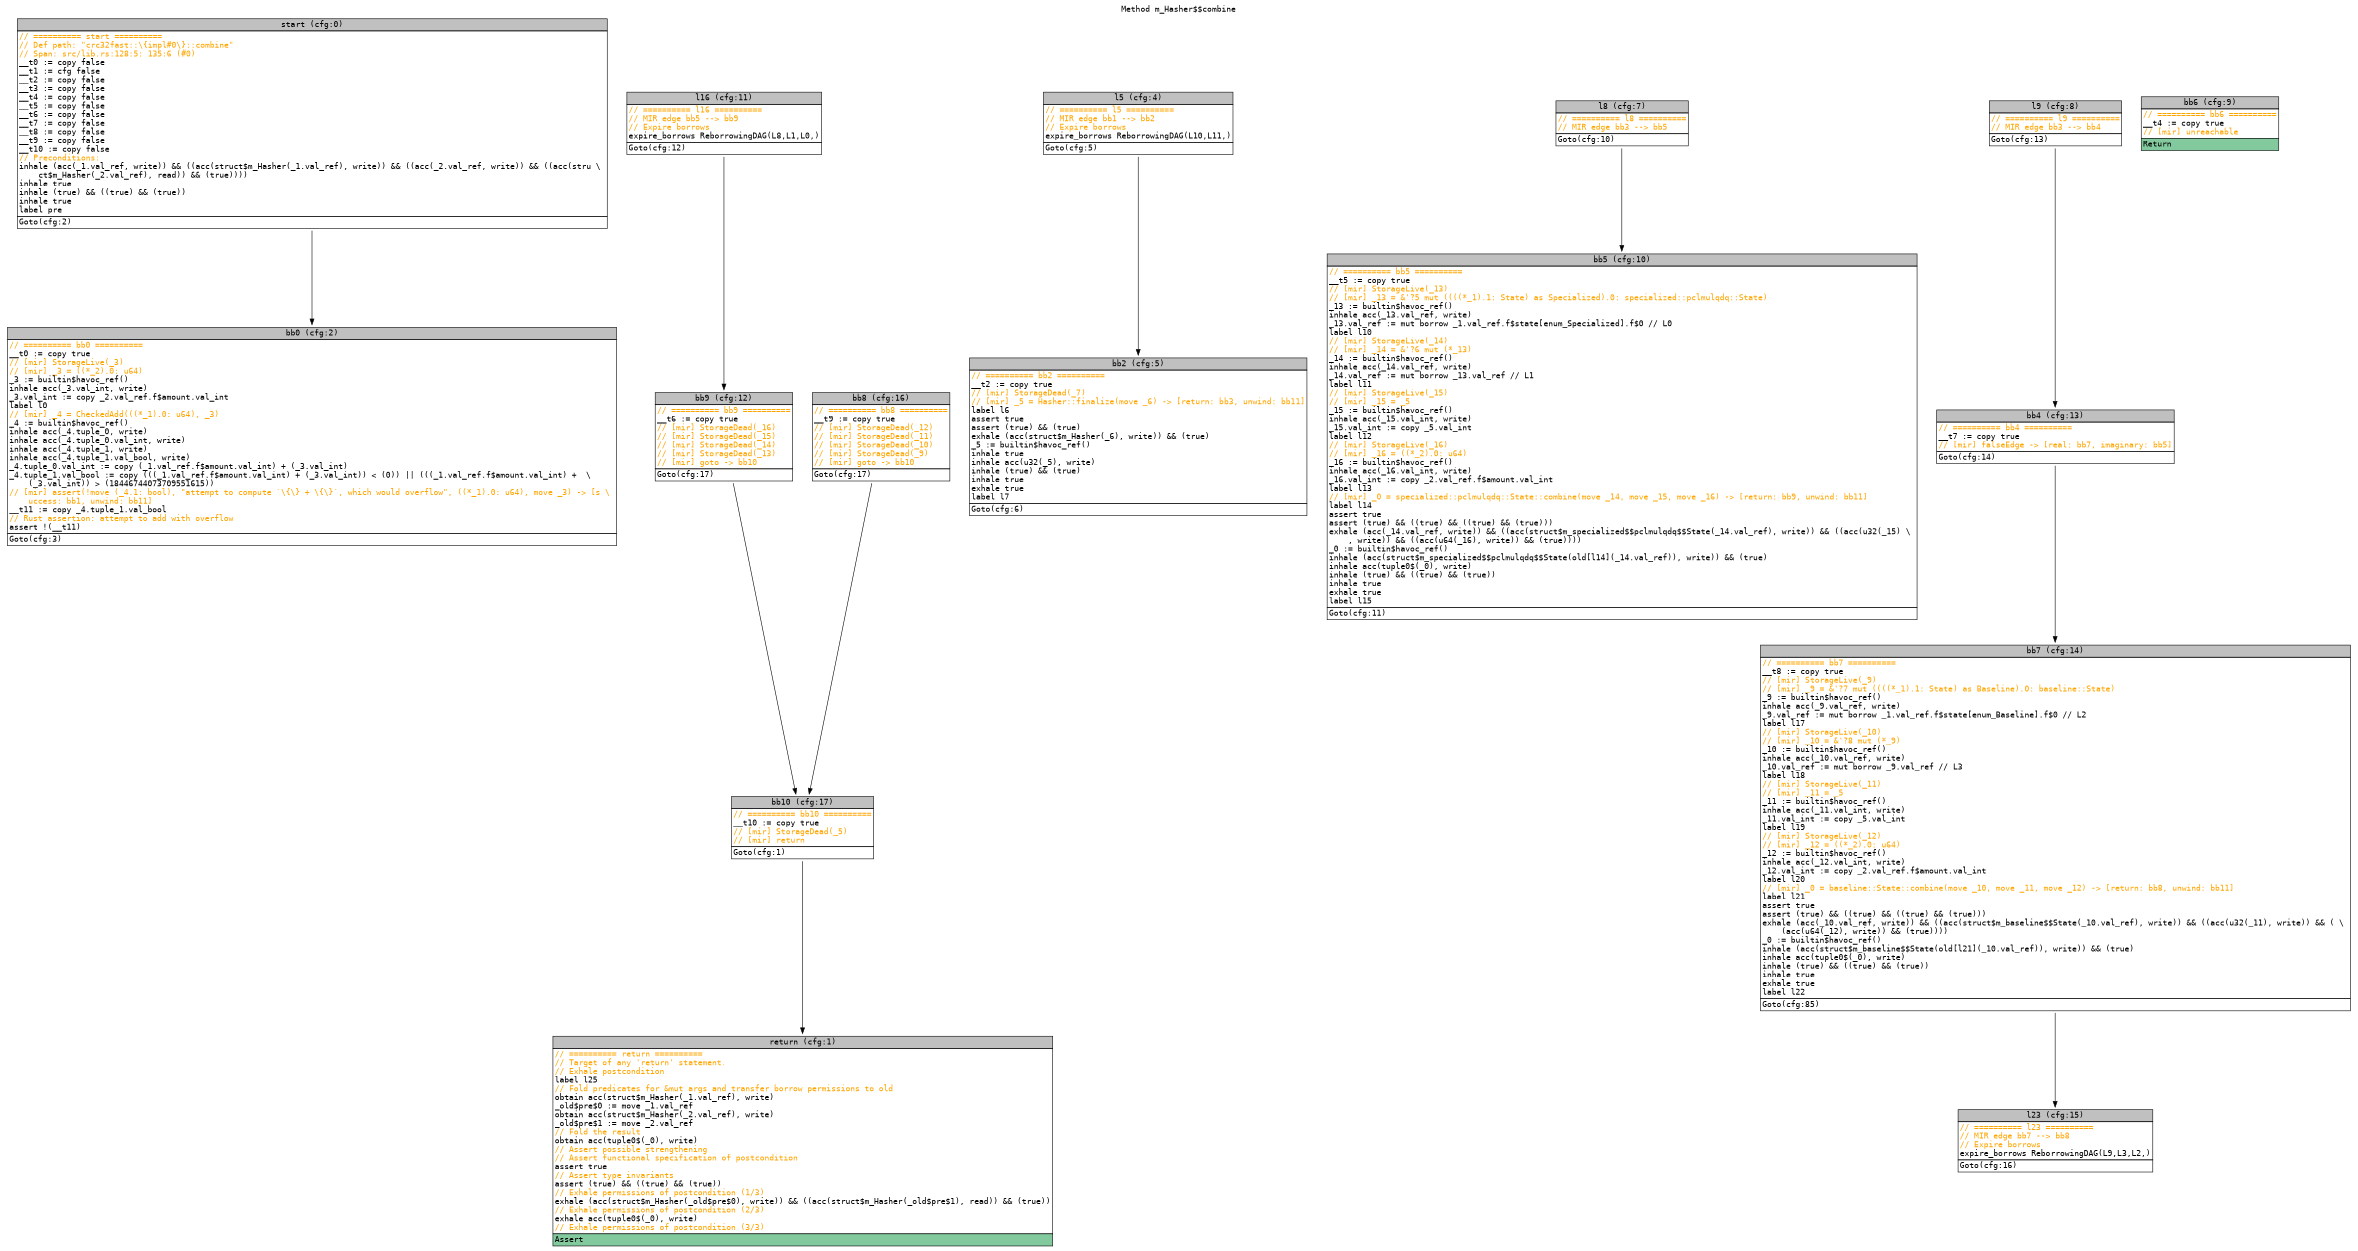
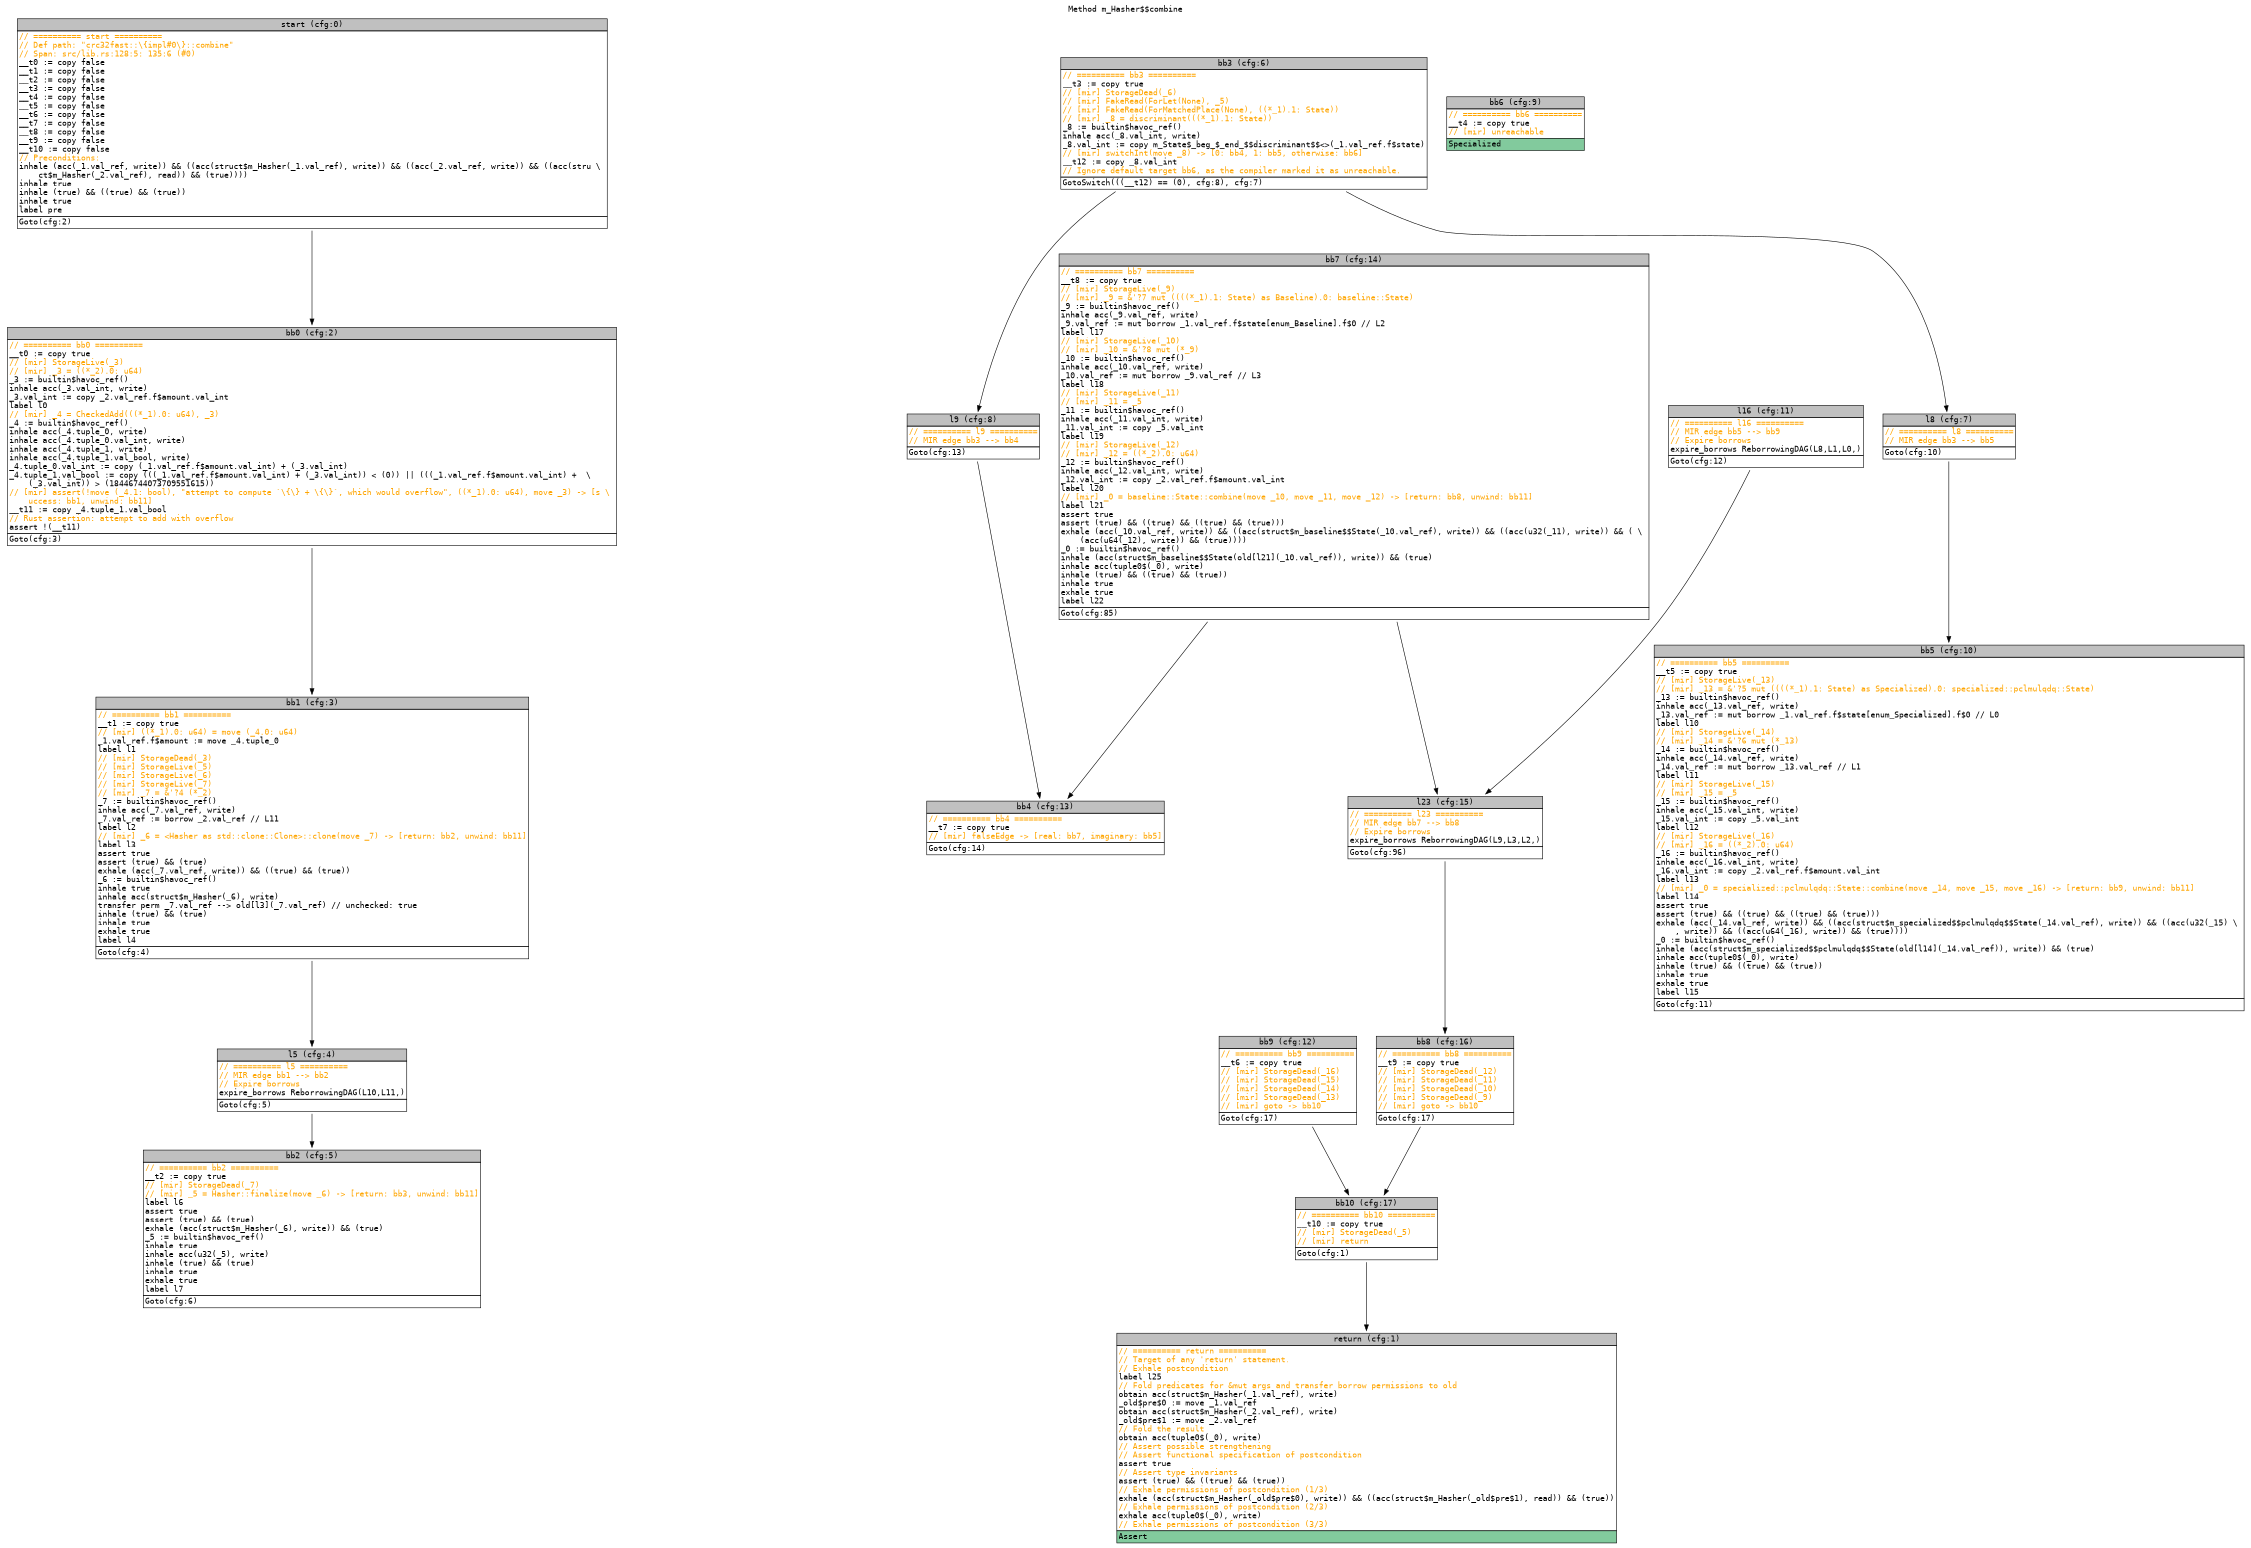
(60, 71) -> (62, 71)
none -> (1244, 123)
(2157, 144) -> (1475, 144)
(724, 270) -> (1639, 645)
(2055, 551) -> (1140, 708)
none -> (312, 828)
none -> (1445, 945)
(1989, 1166) -> (1379, 853)
